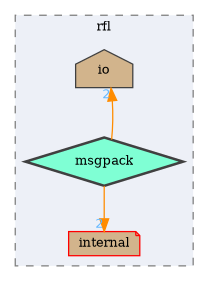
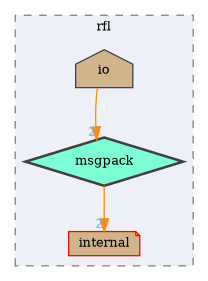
(113, 120) -> (96, 107)
